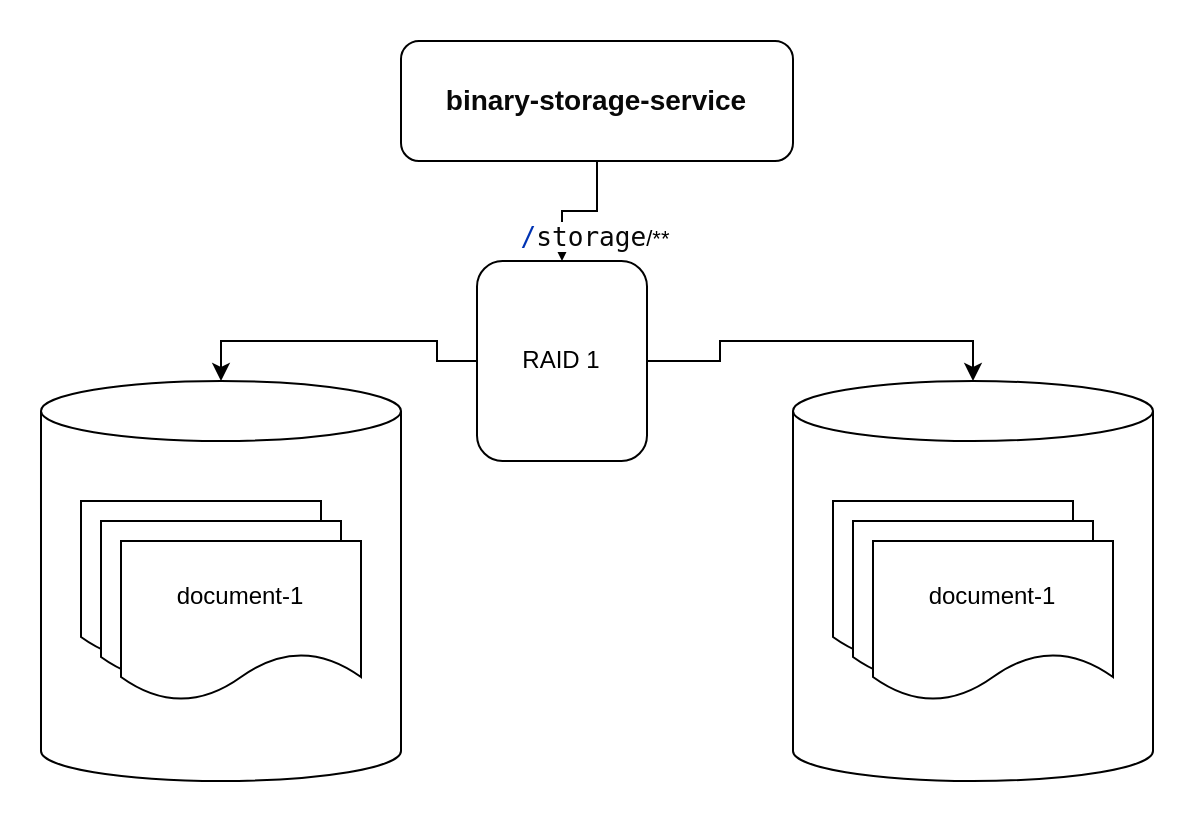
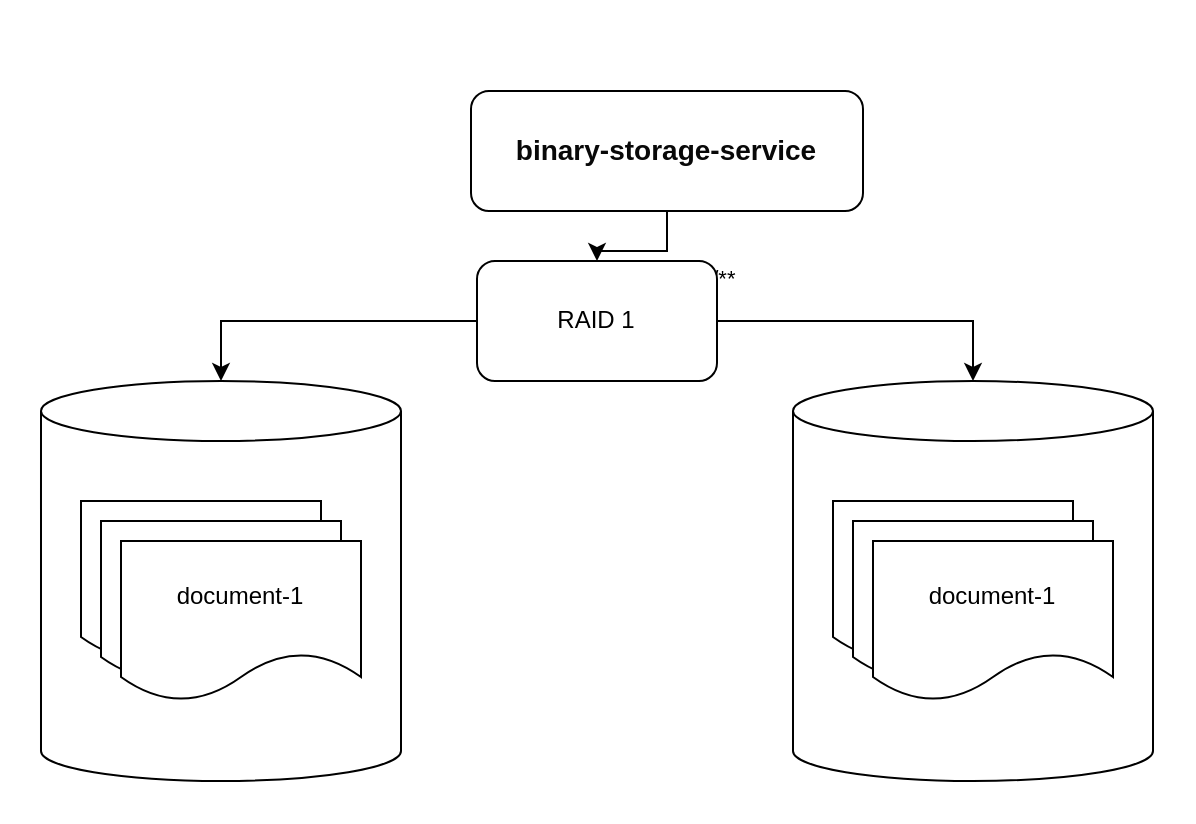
(597, 101) -> (667, 151)
(562, 361) -> (597, 321)
